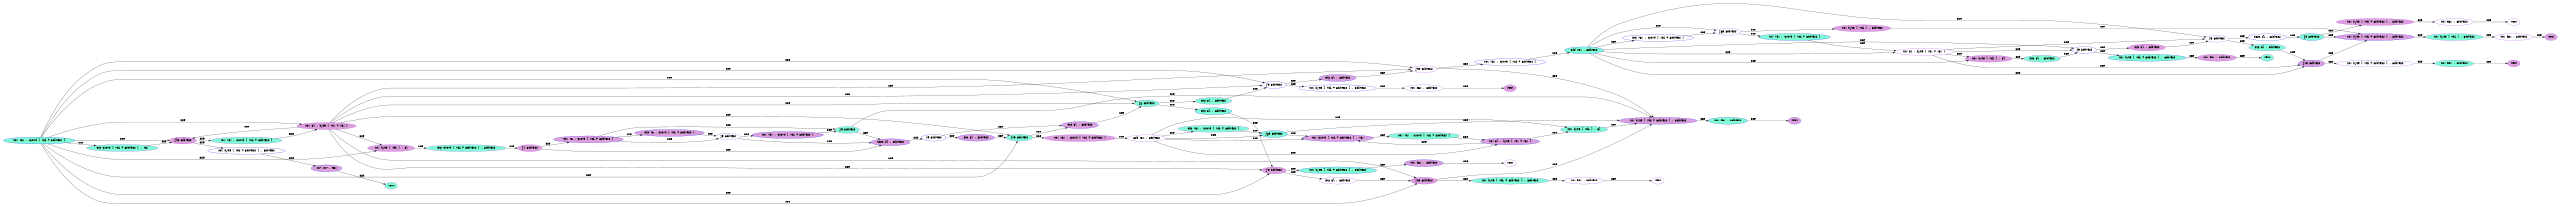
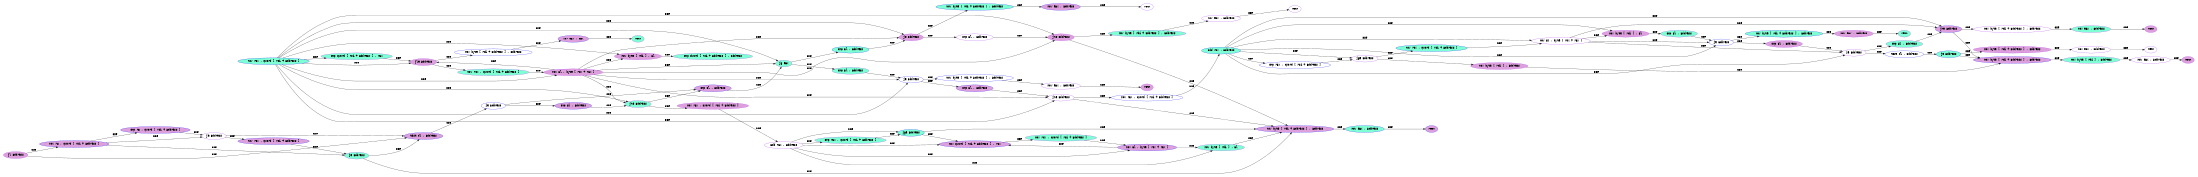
(1147, 103) -> (784, 64)
(511, 148) -> none
(326, 168) -> (573, 39)
